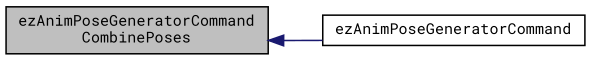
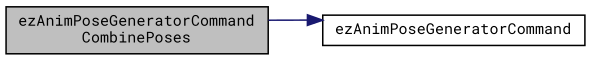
(303, 41) -> (288, 20)
